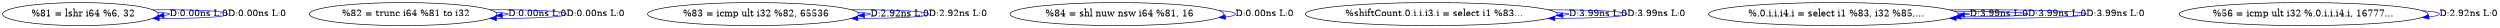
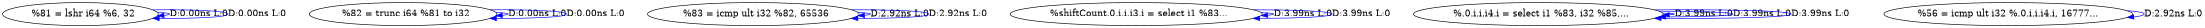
(1117, 14) -> none
